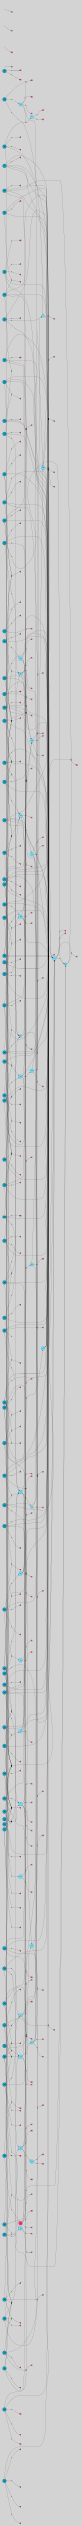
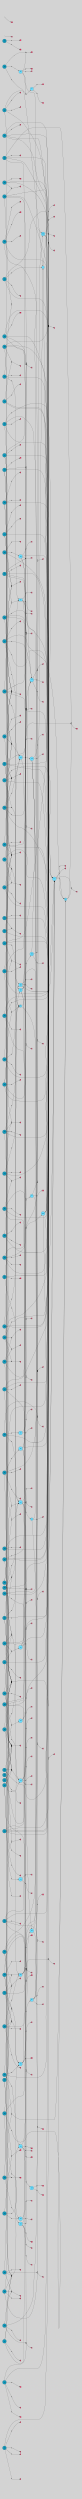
(4, 1217) -> (4, 1277)
none -> (20, 1433)
(20, 2223) -> (20, 2224)
